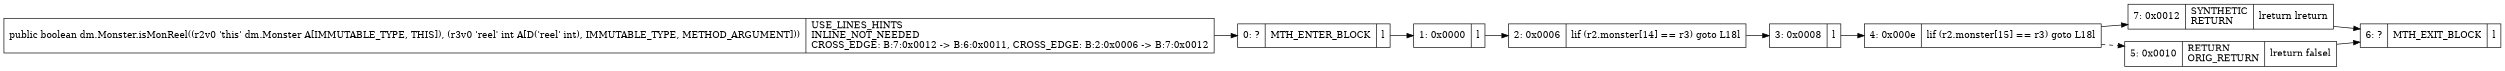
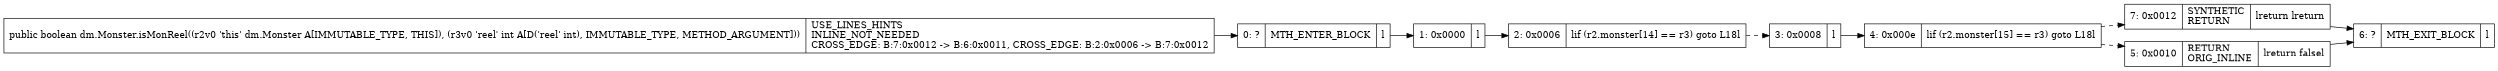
(2111, 26) -> (2110, 26)
(1754, 36) -> (1754, 36)
(2224, 59) -> (2220, 59)
